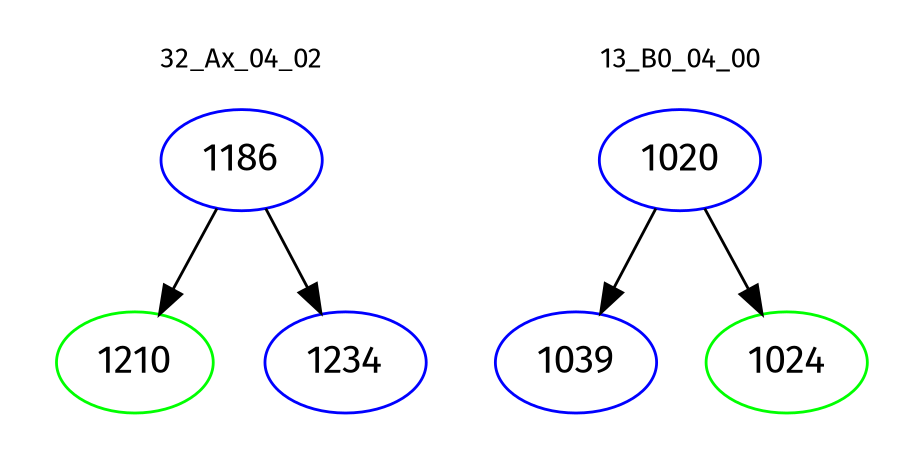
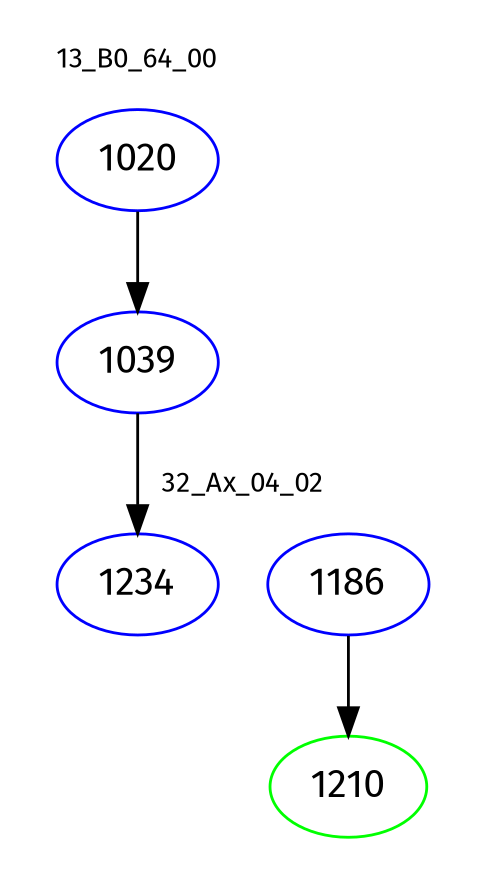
(681, 60) -> (138, 60)
(287, 248) -> (138, 475)
(787, 362) -> none
